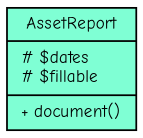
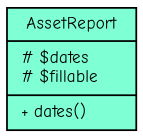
(72, 112) -> (54, 112)
